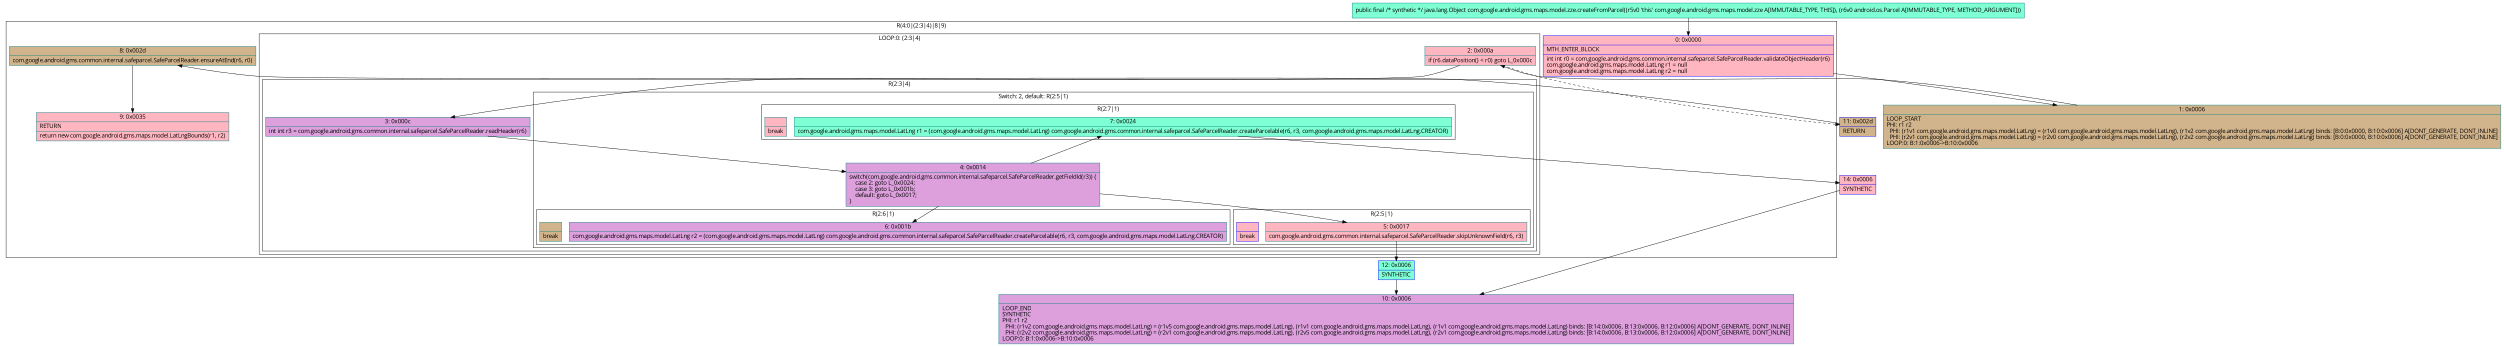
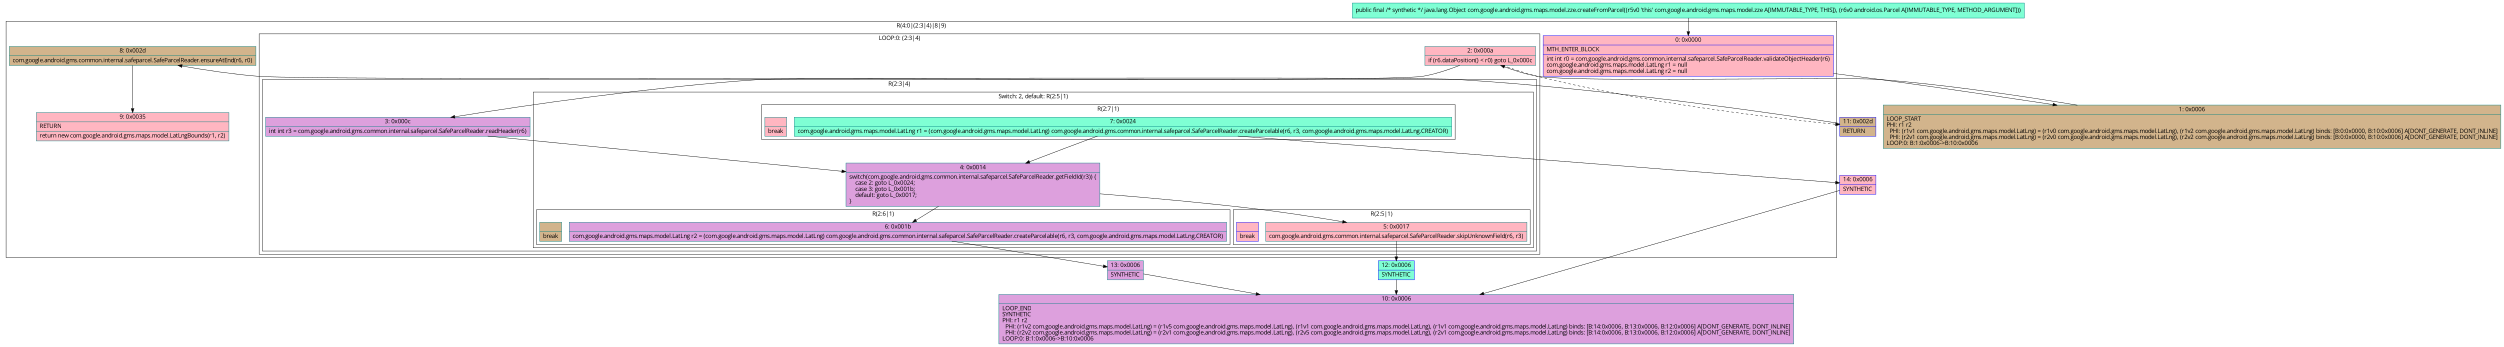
(1064, 150) -> (1063, 149)
none -> (1125, 270)
